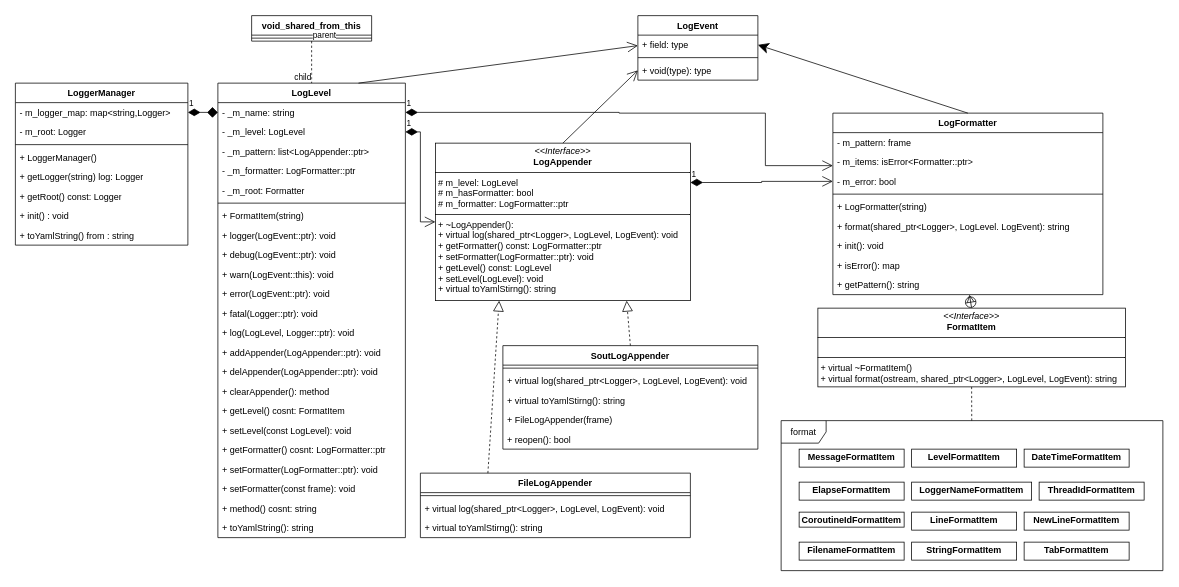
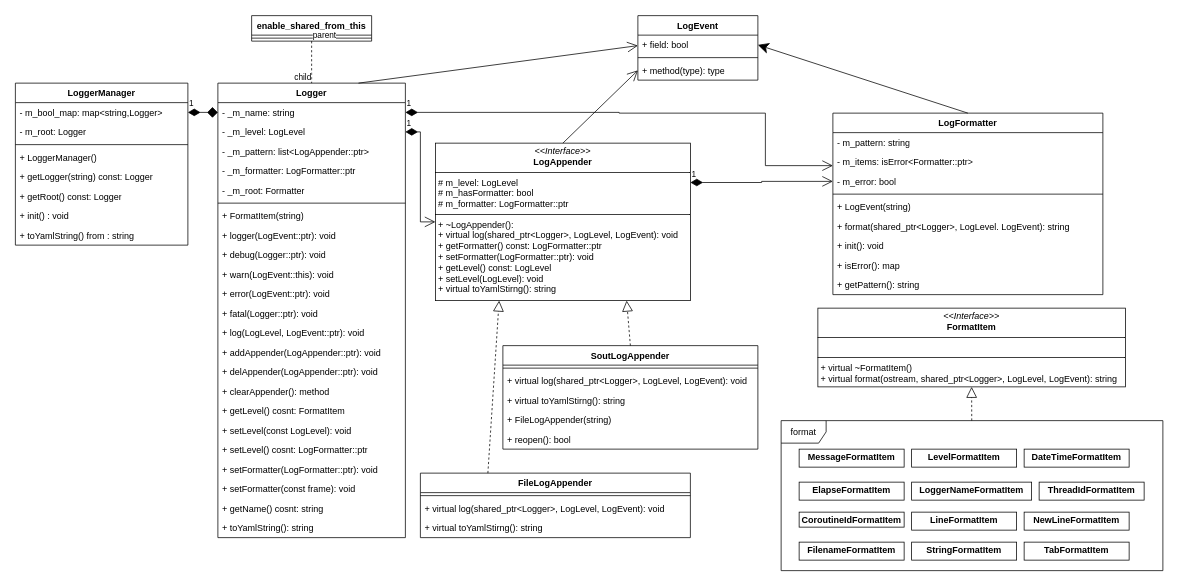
(312, 26) -> (312, 26)
(669, 46) -> (668, 46)
(683, 71) -> (689, 71)
(312, 94) -> (312, 94)
(99, 113) -> (93, 113)
(879, 143) -> (881, 143)
(91, 178) -> (97, 178)
(890, 208) -> (880, 208)
(286, 256) -> (281, 256)
(970, 297) -> none
(296, 334) -> (301, 334)
(972, 393) -> (972, 398)
(564, 421) -> (566, 421)
(312, 456) -> (307, 451)
(277, 509) -> (280, 509)
